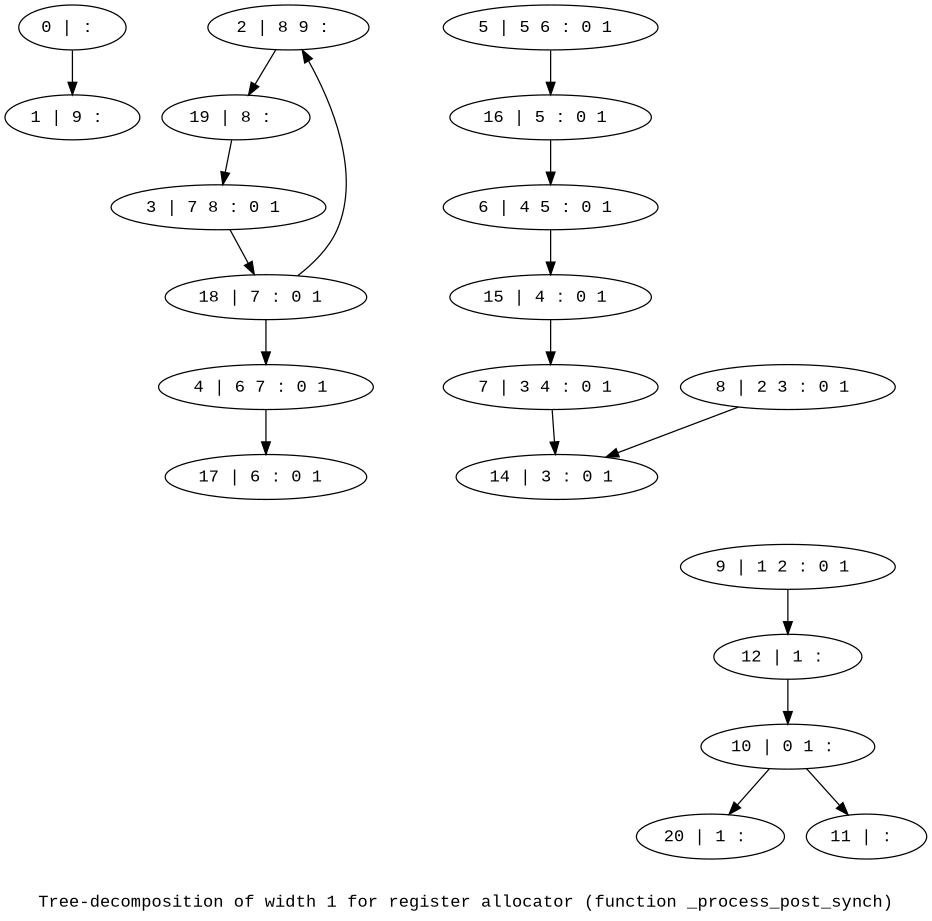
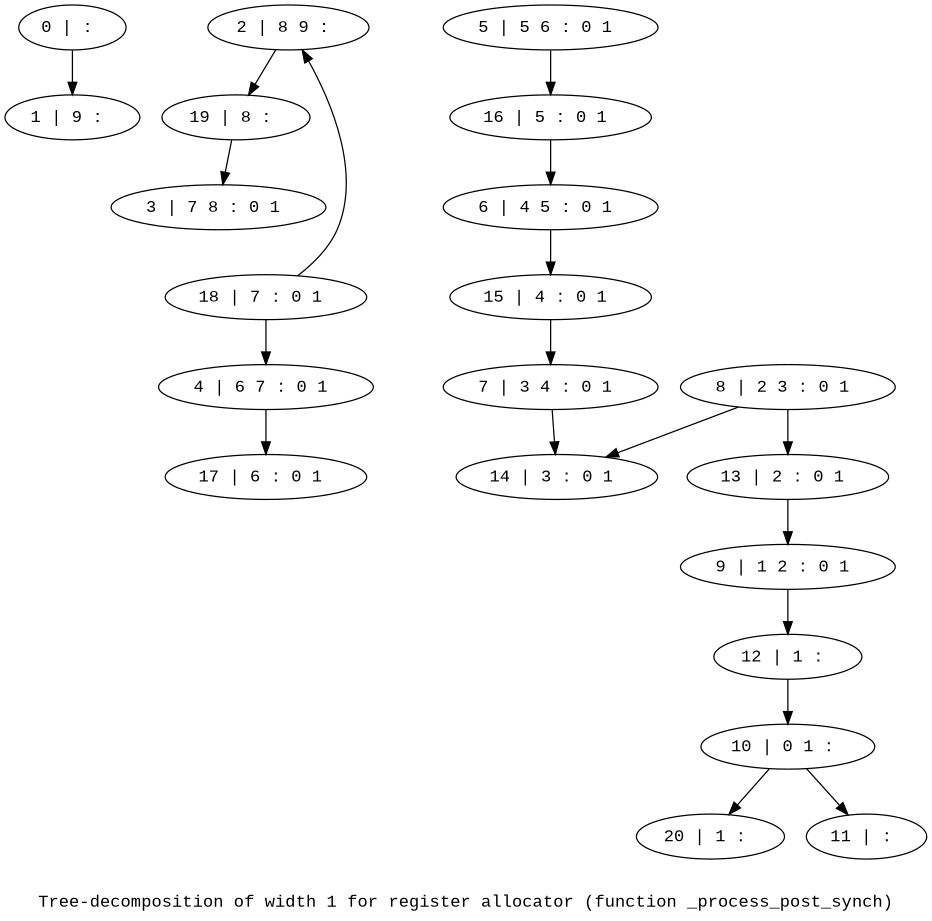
(239, 246) -> none
none -> (788, 477)
